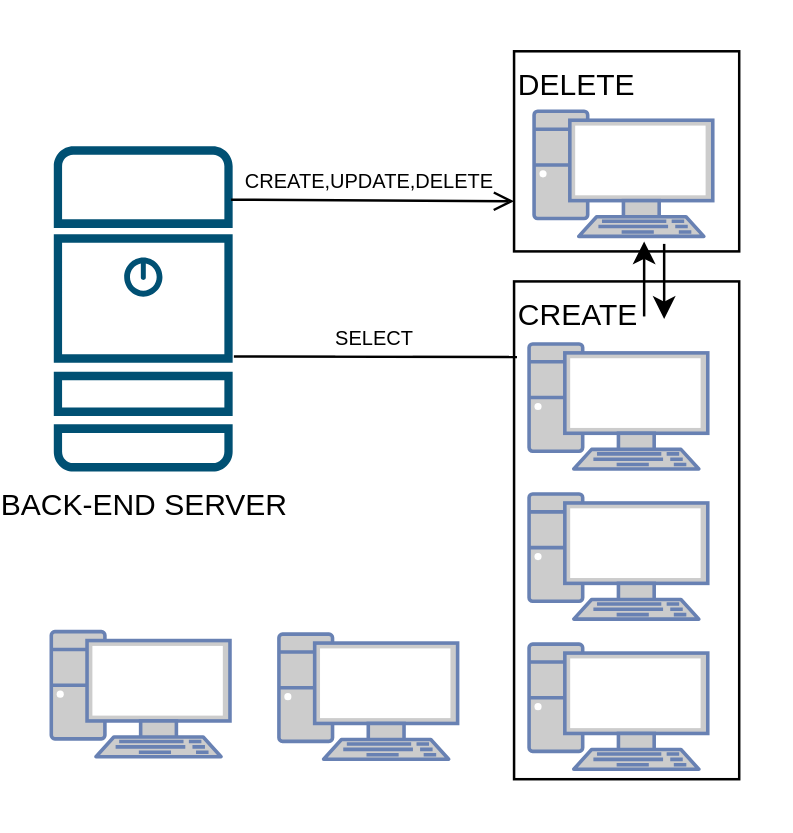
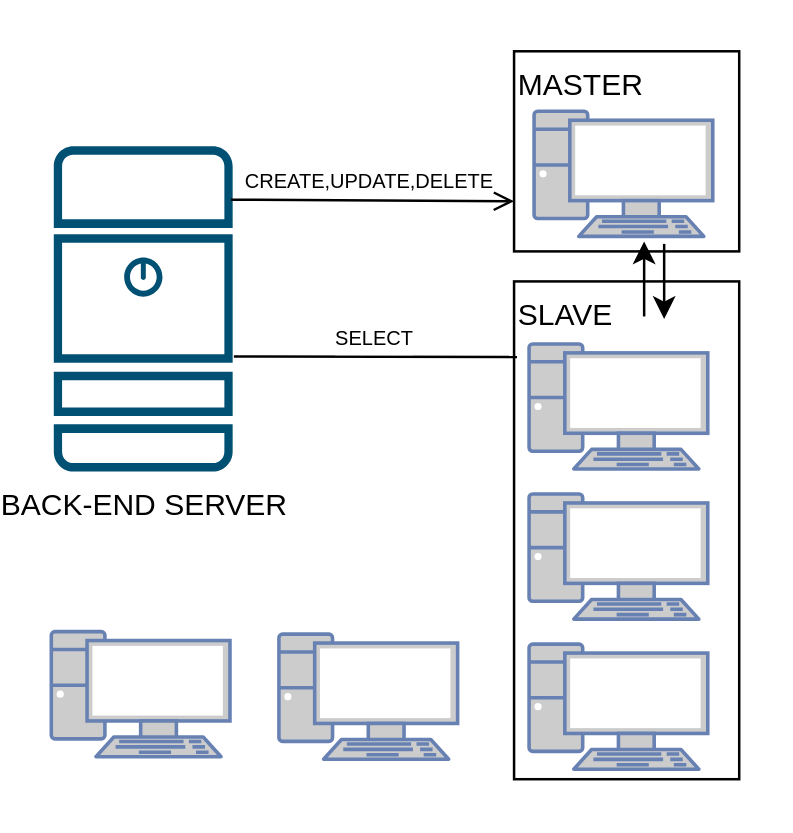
(569, 87) -> (569, 87)
(569, 317) -> (561, 317)
